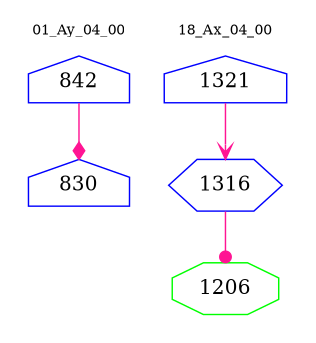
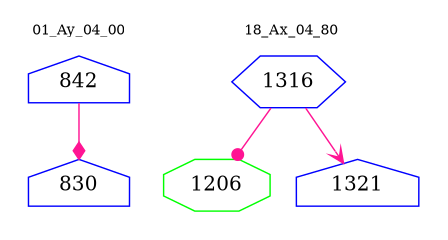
(225, 31) -> (292, 31)
(225, 124) -> (320, 130)
